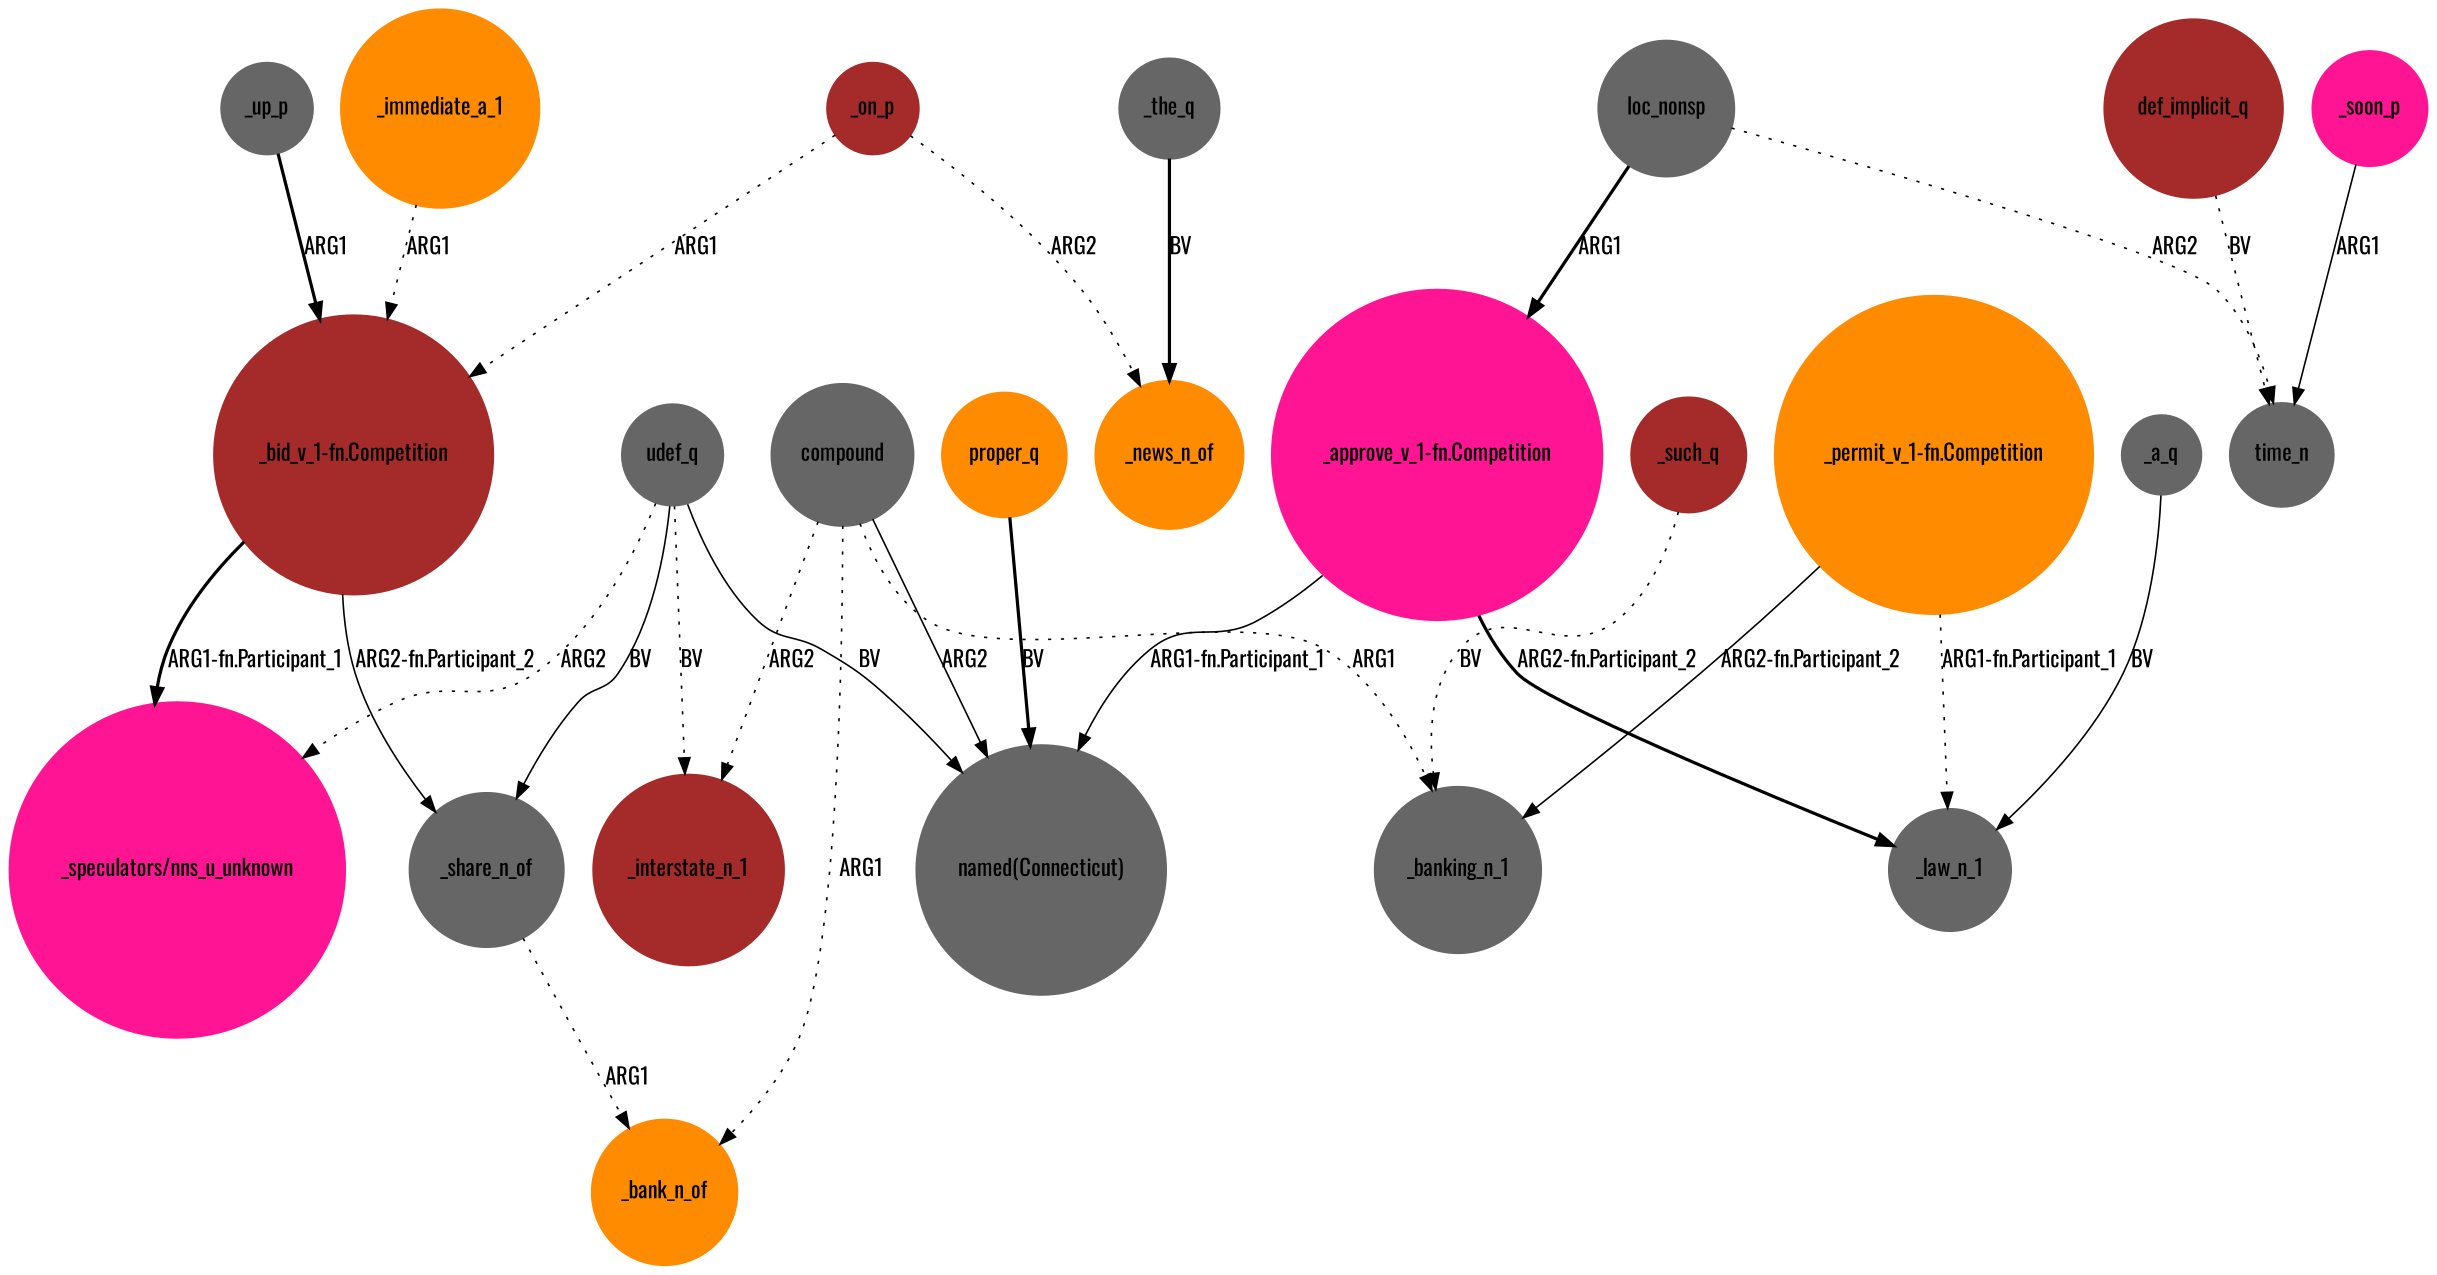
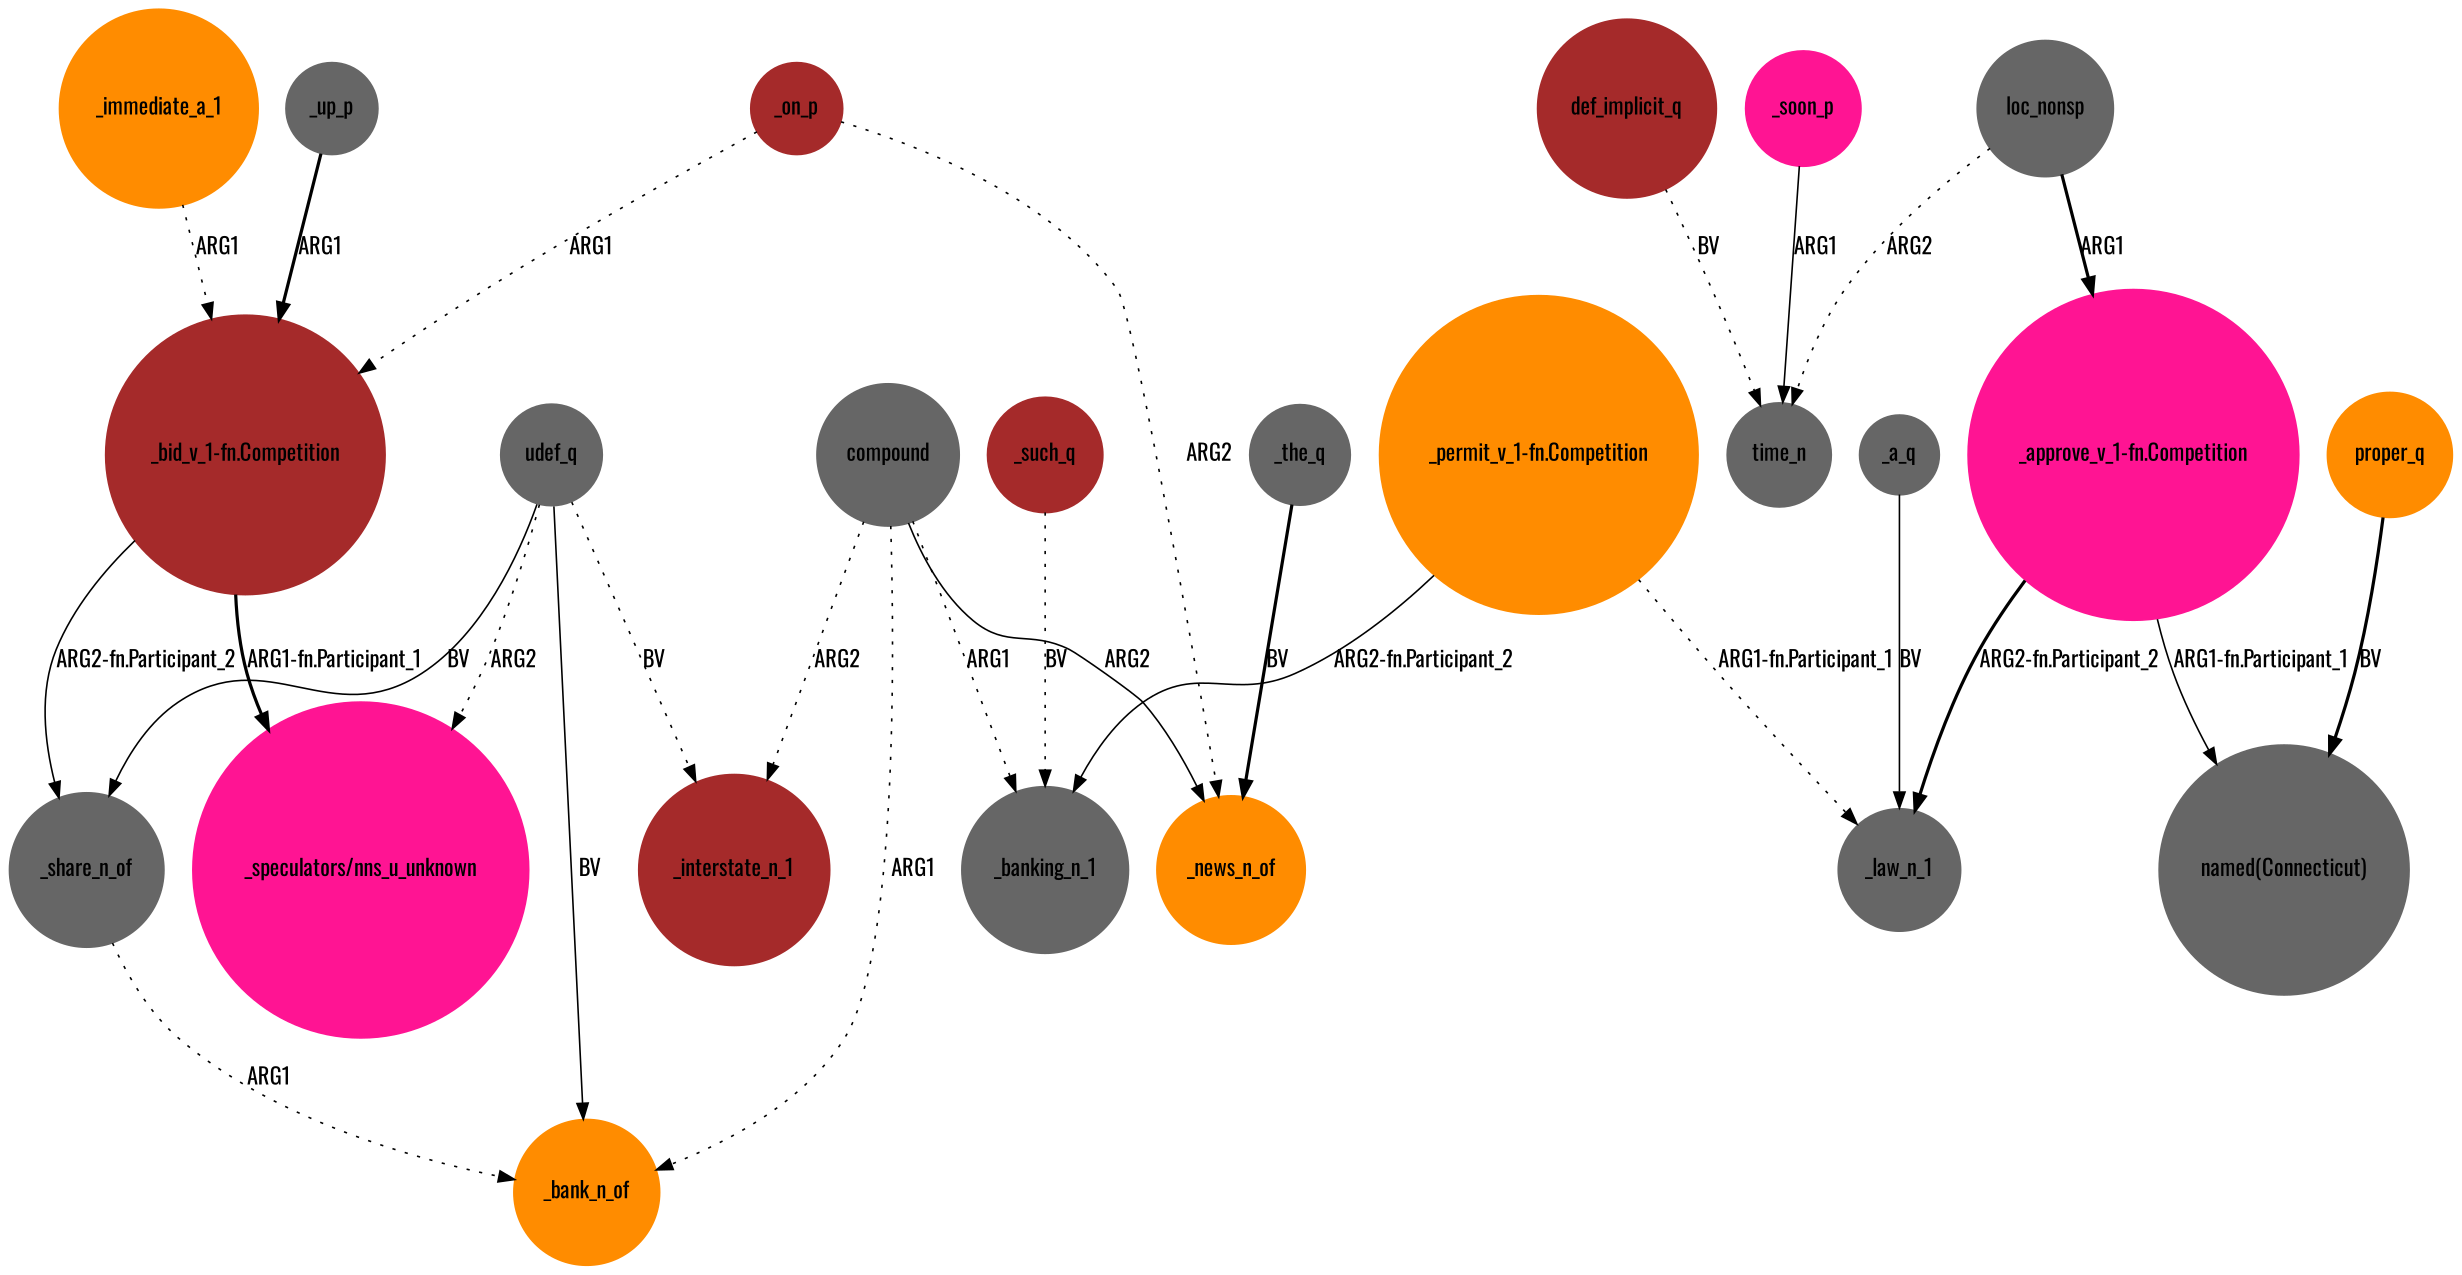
(927, 631) -> (1056, 644)
(805, 642) -> (568, 805)
